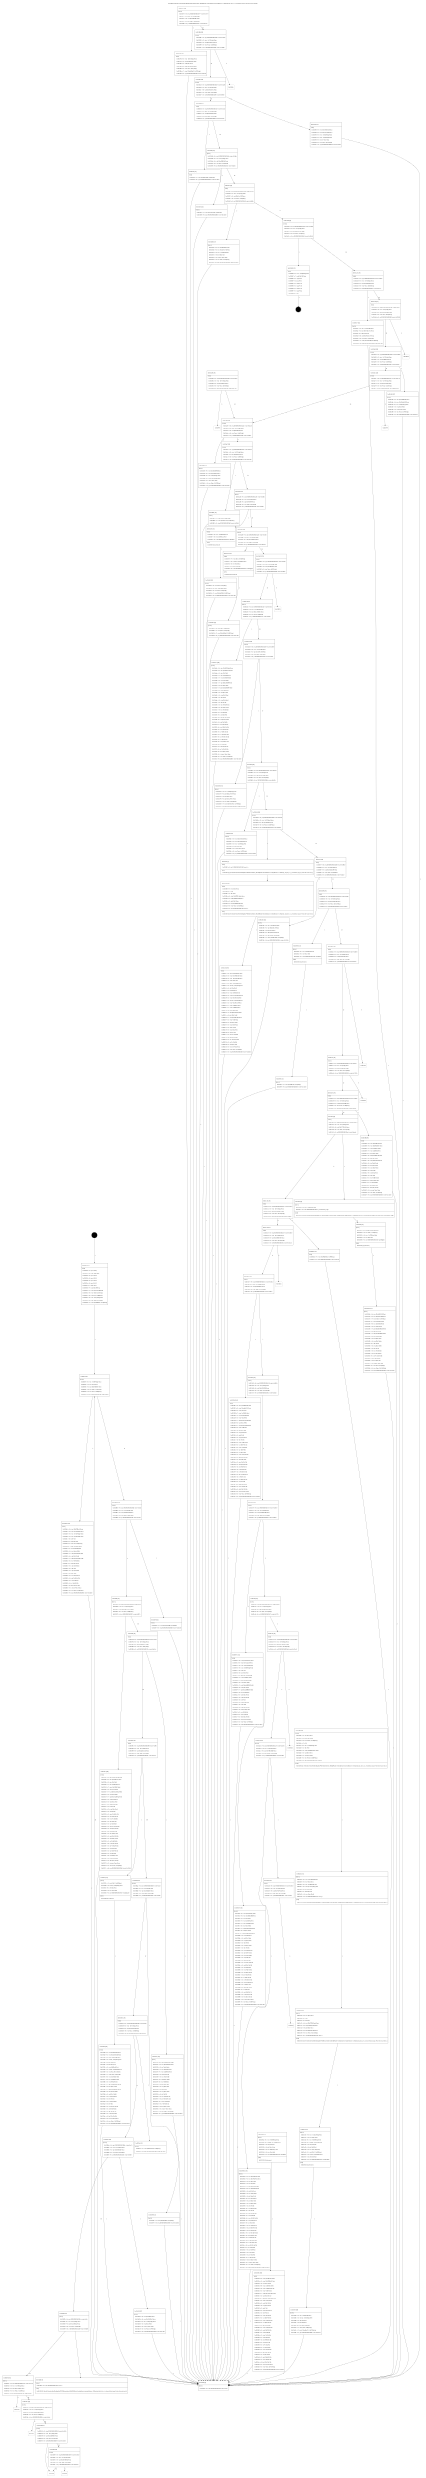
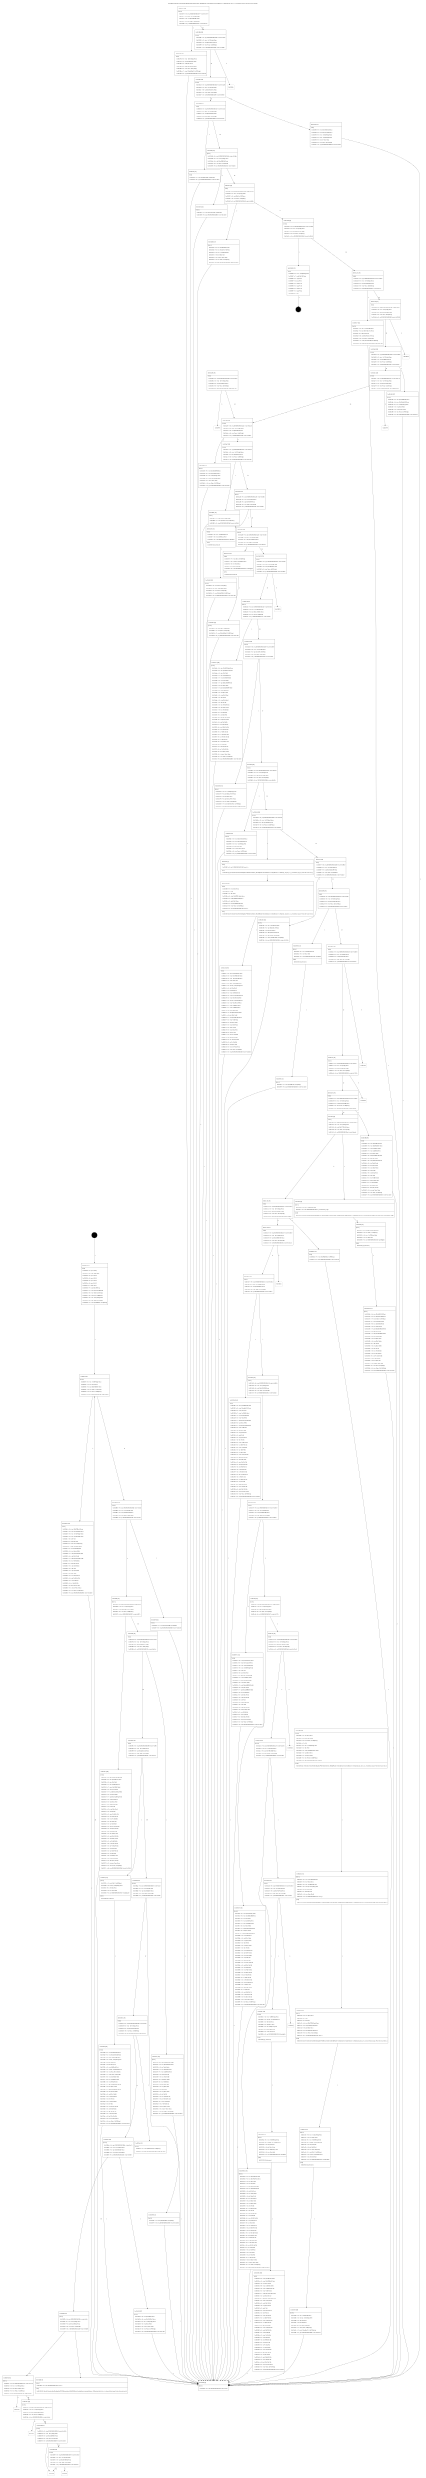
none -> (272, 2026)
